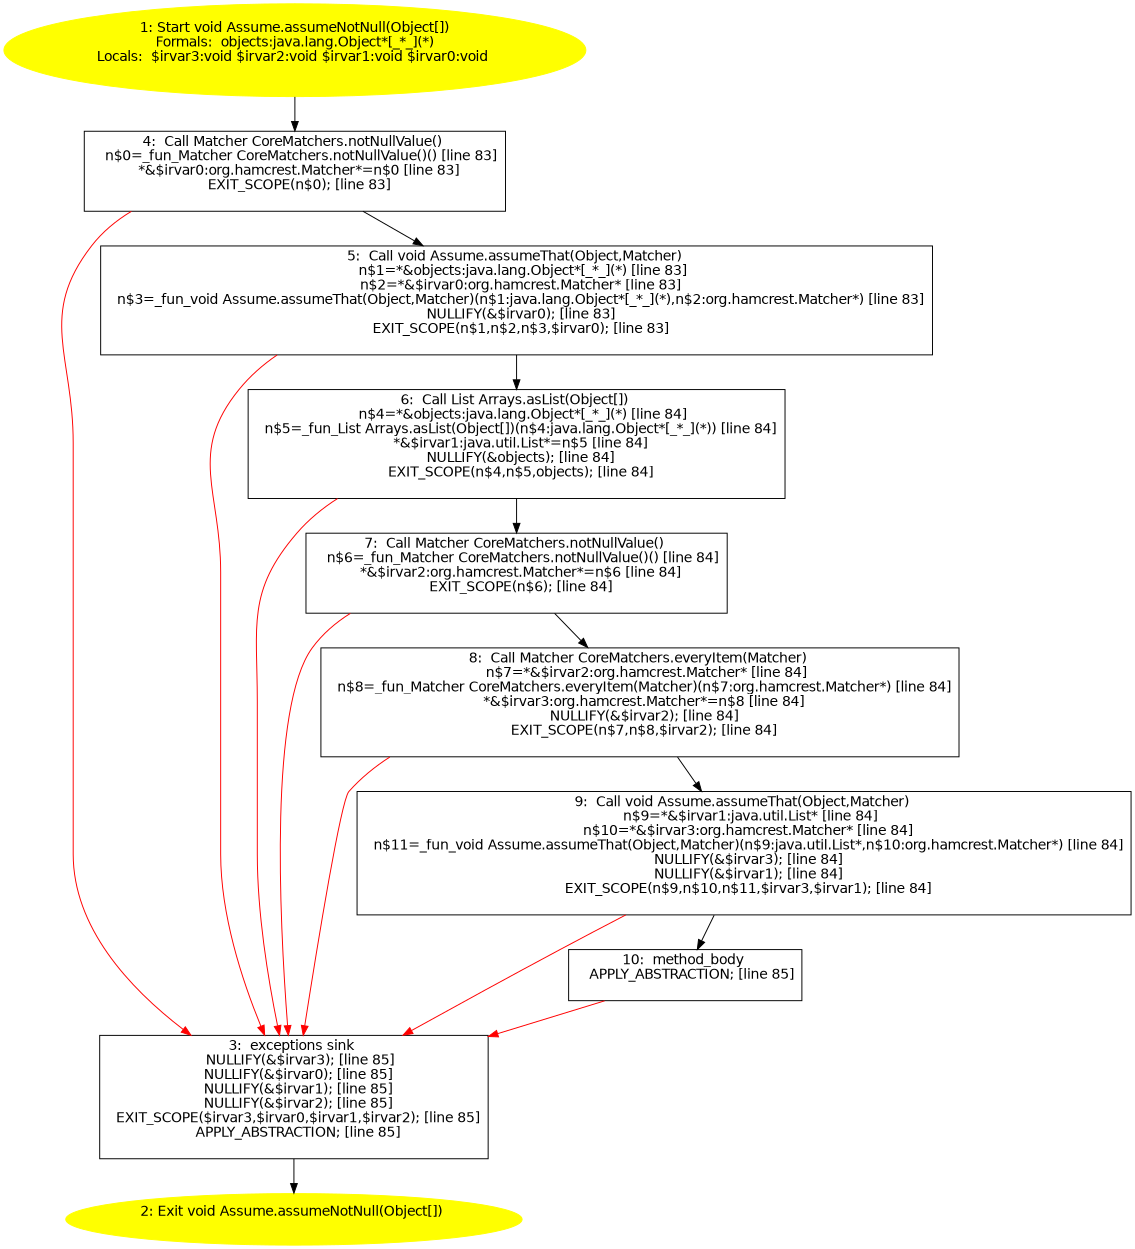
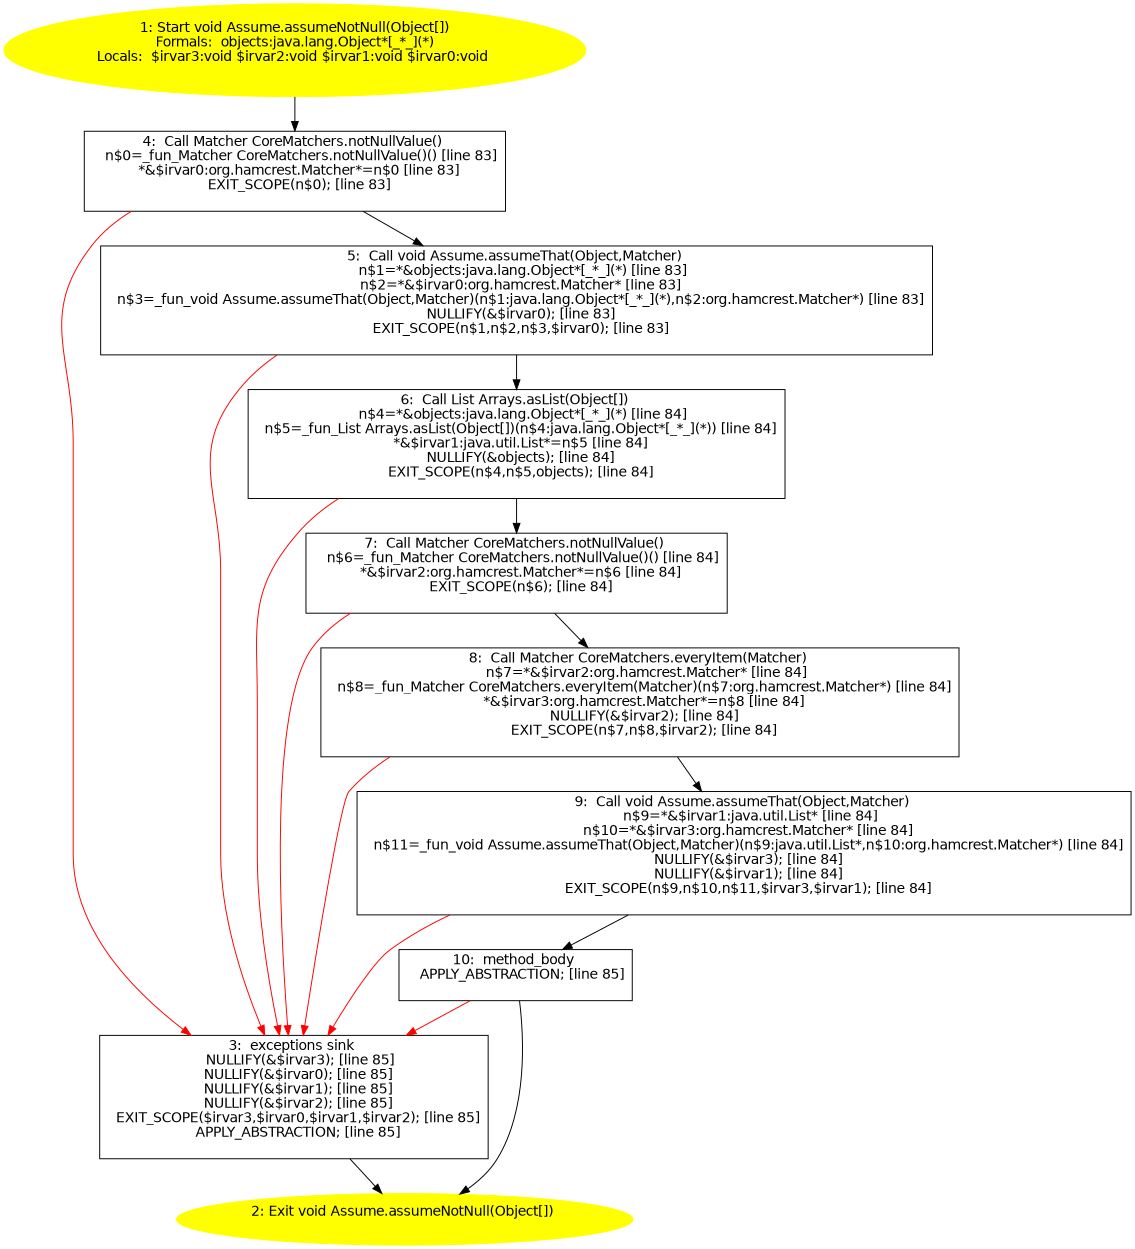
none -> (518, 1103)
